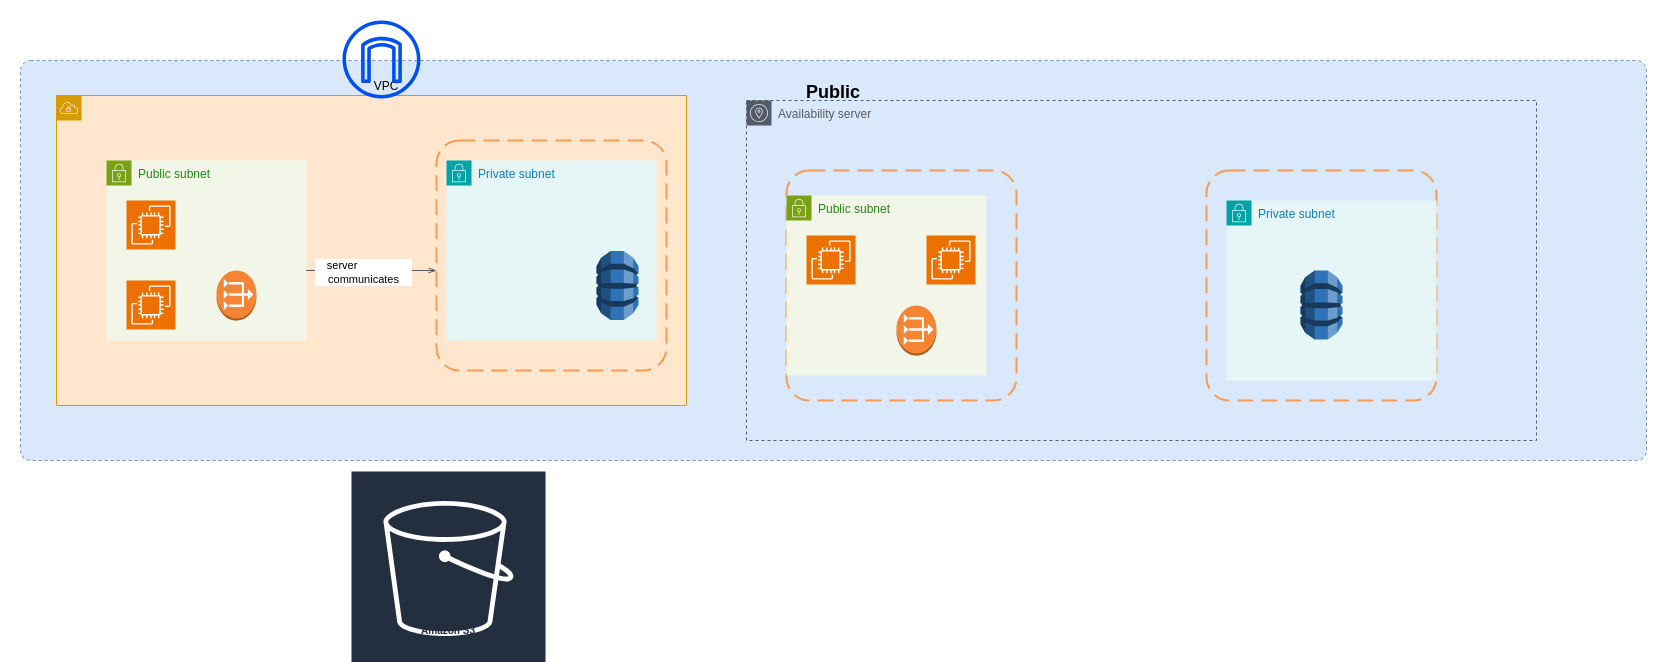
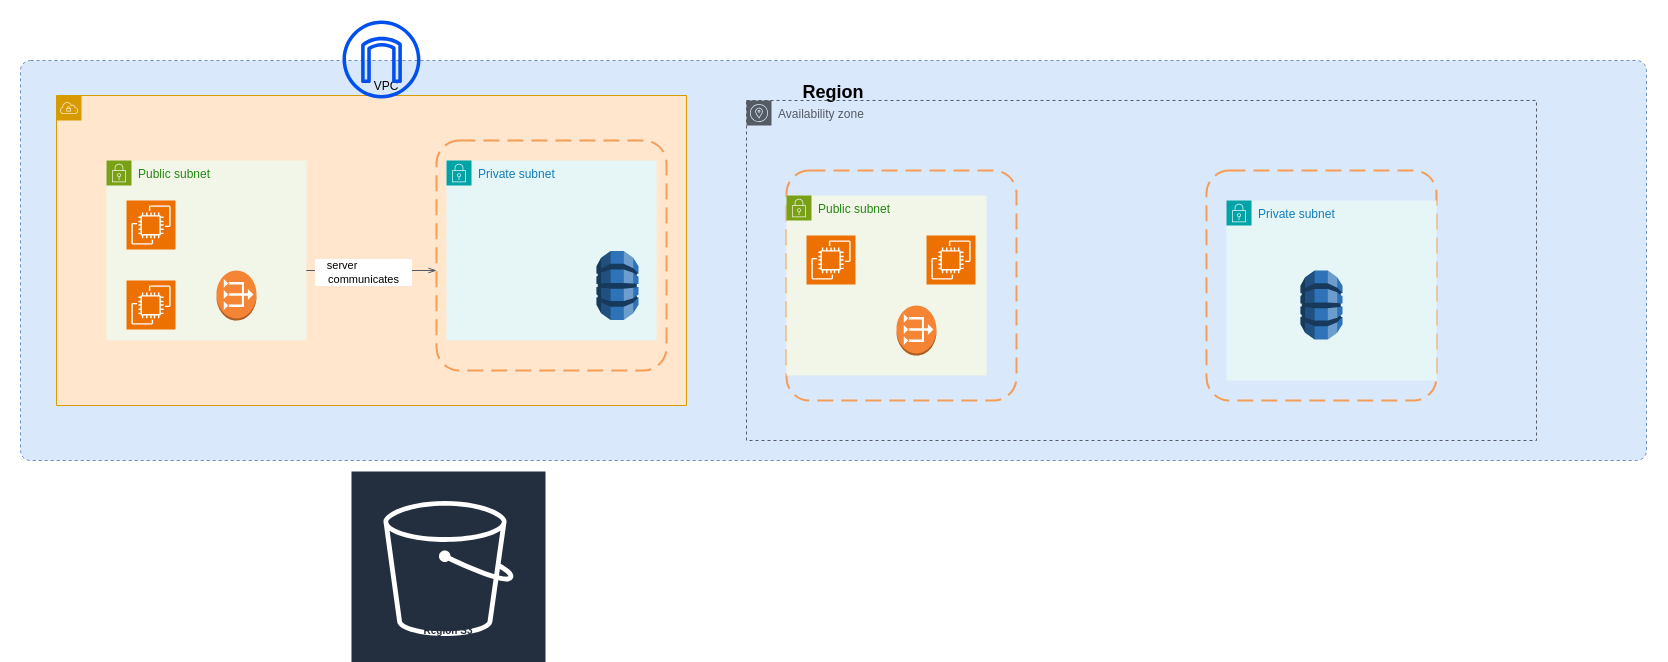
(834, 75) -> (834, 75)
(833, 115) -> (826, 115)
(449, 631) -> (449, 631)
